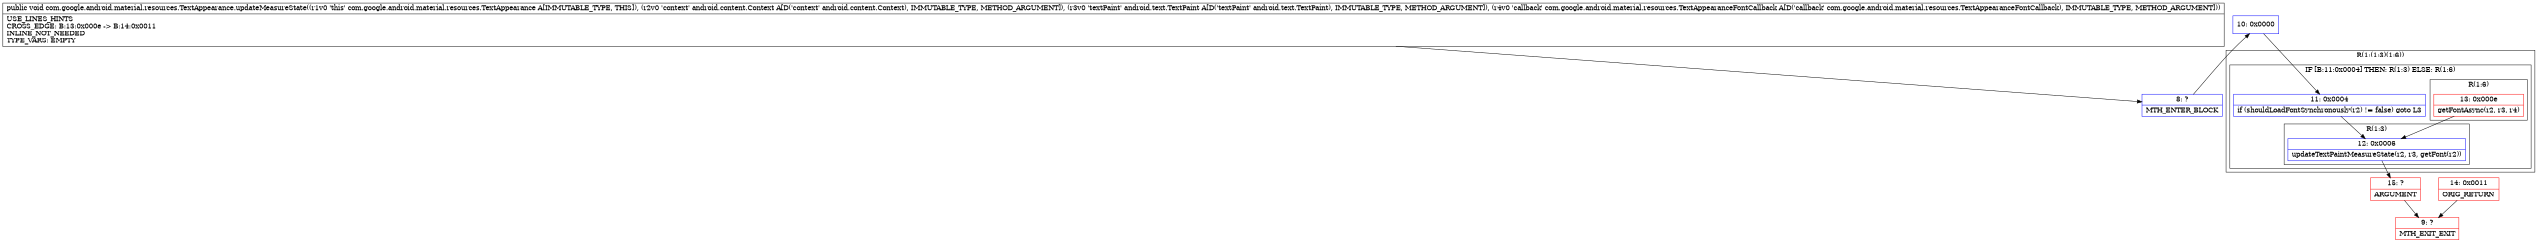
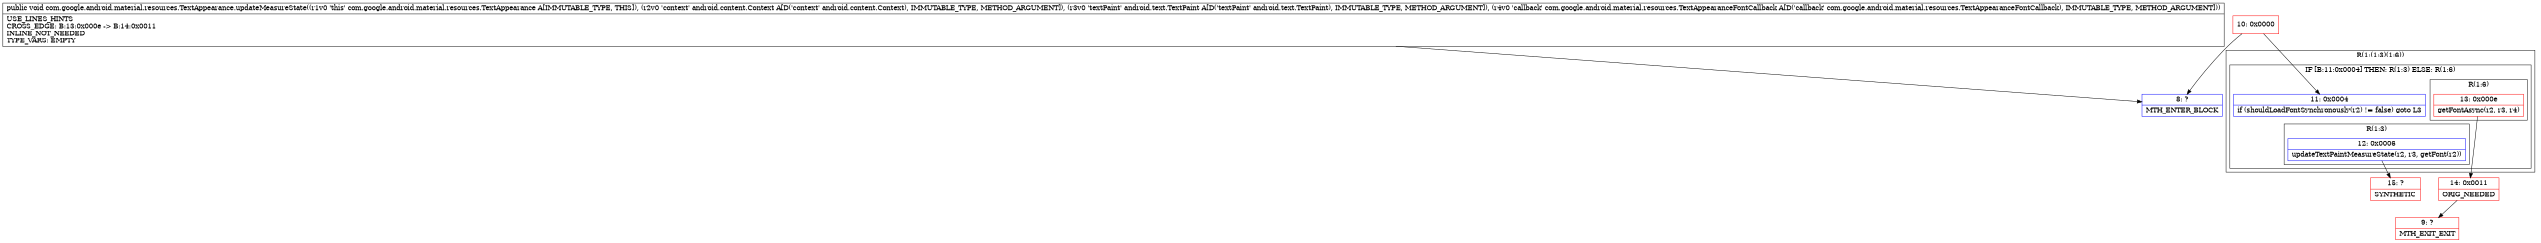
(2256, 25) -> (2256, 25)
(2219, 65) -> (2214, 60)
(2353, 127) -> none
(2429, 127) -> (2474, 145)
(2396, 195) -> (2395, 195)
(2468, 195) -> (2469, 195)
(2410, 207) -> none
